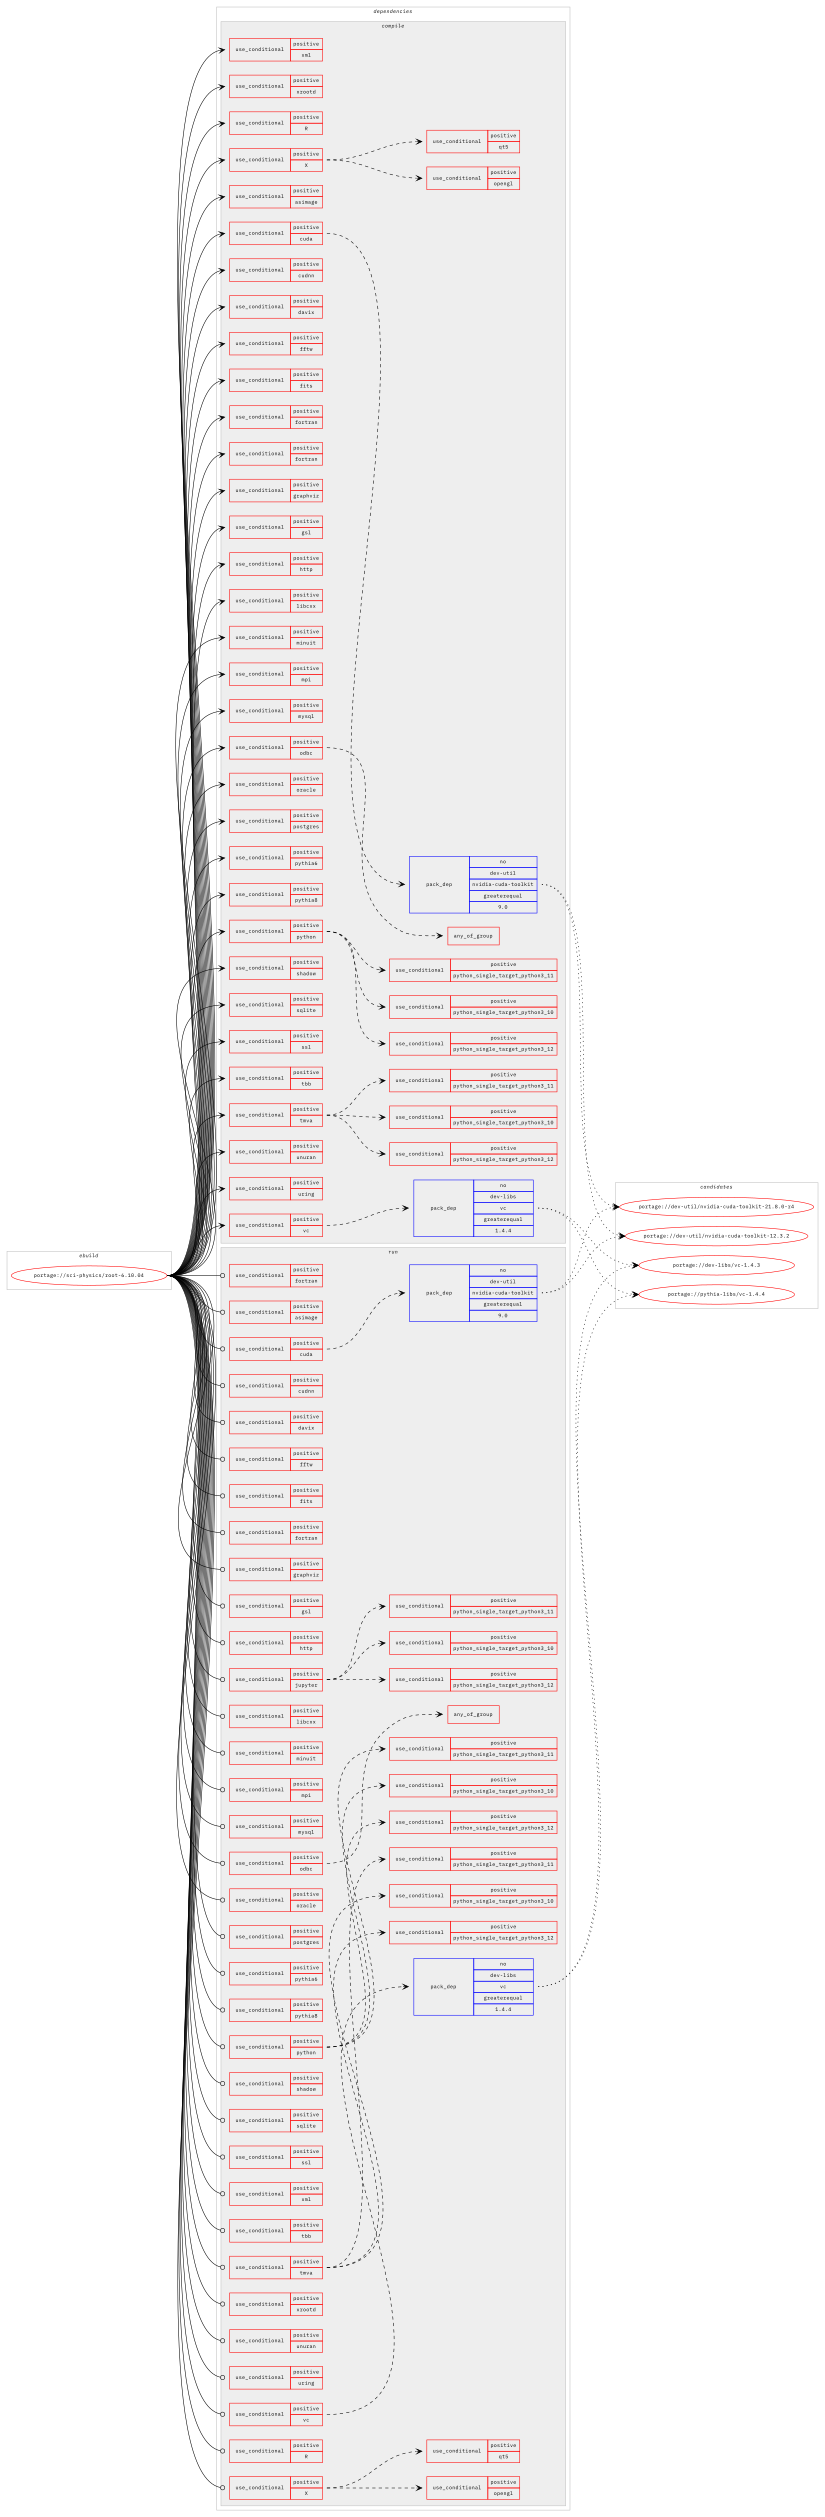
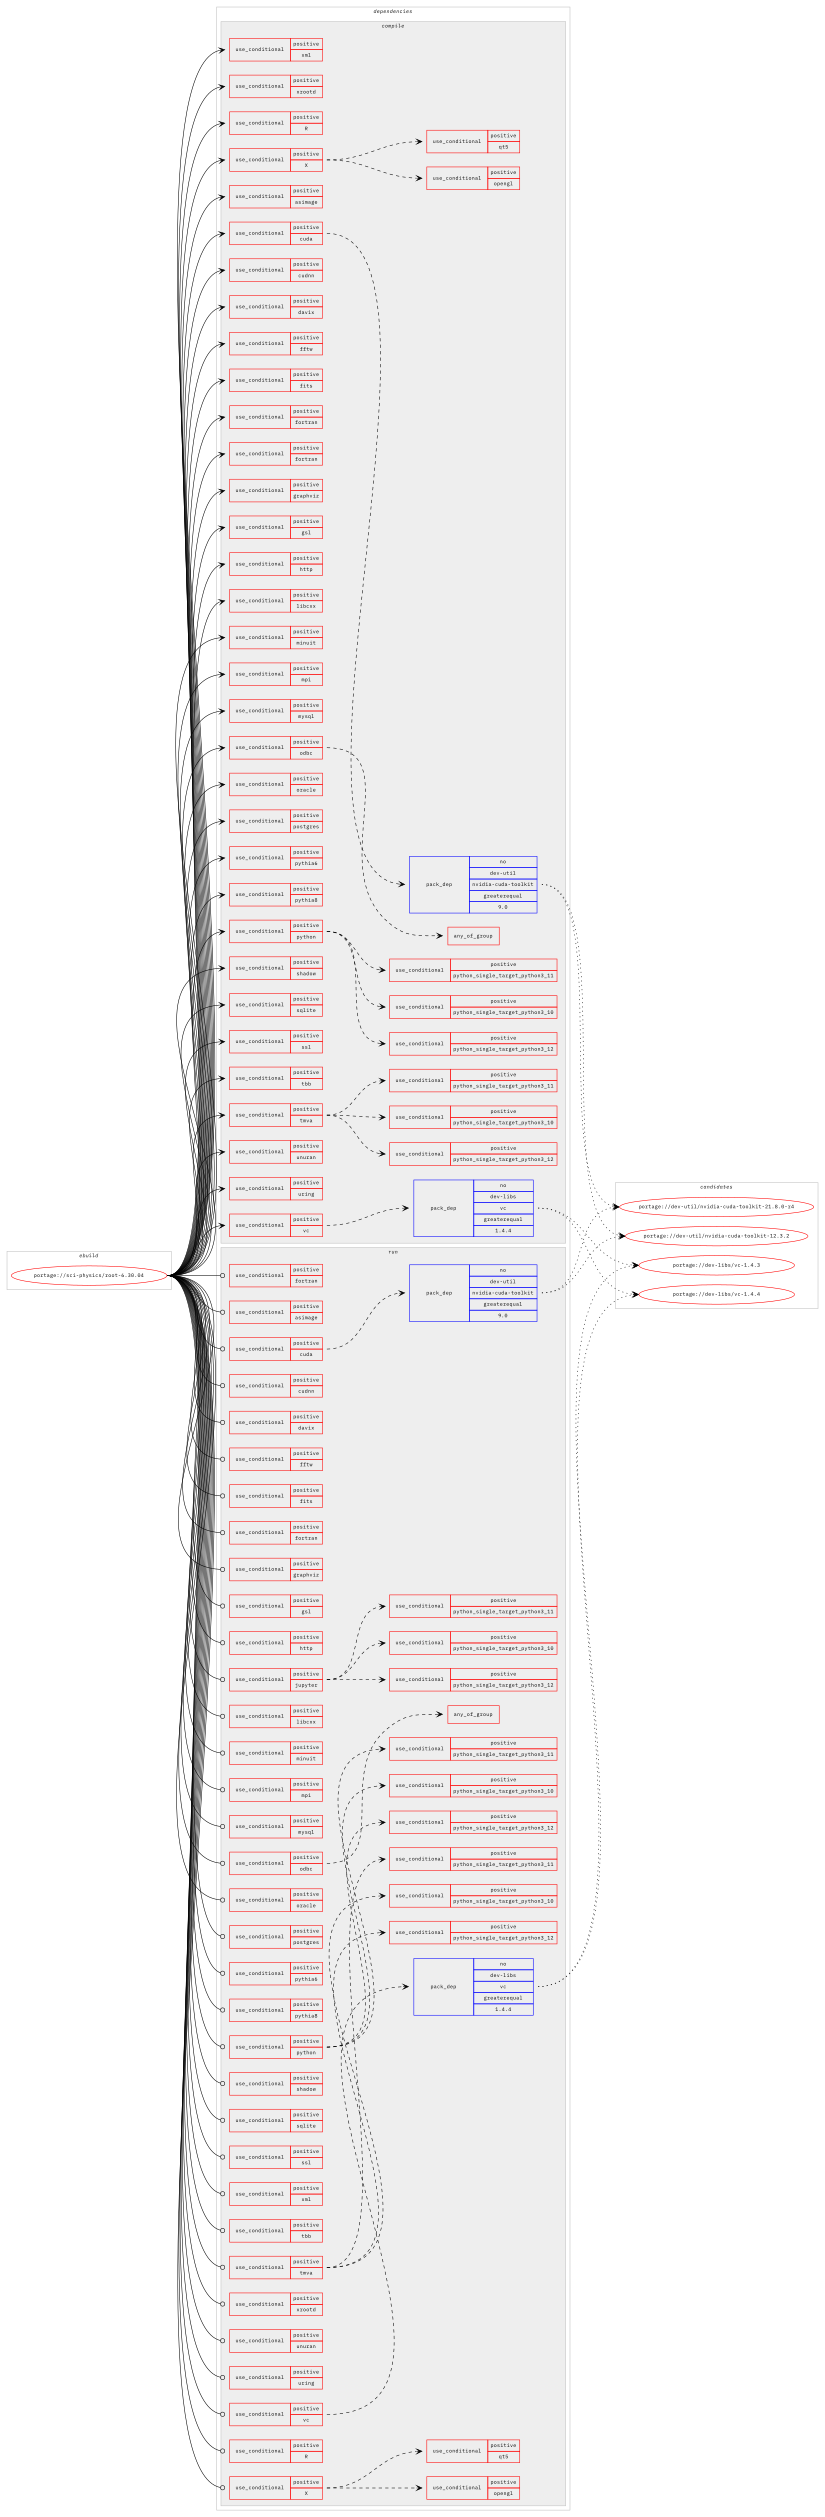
(89, 1276) -> (89, 1276)
(717, 1295) -> (717, 1295)
